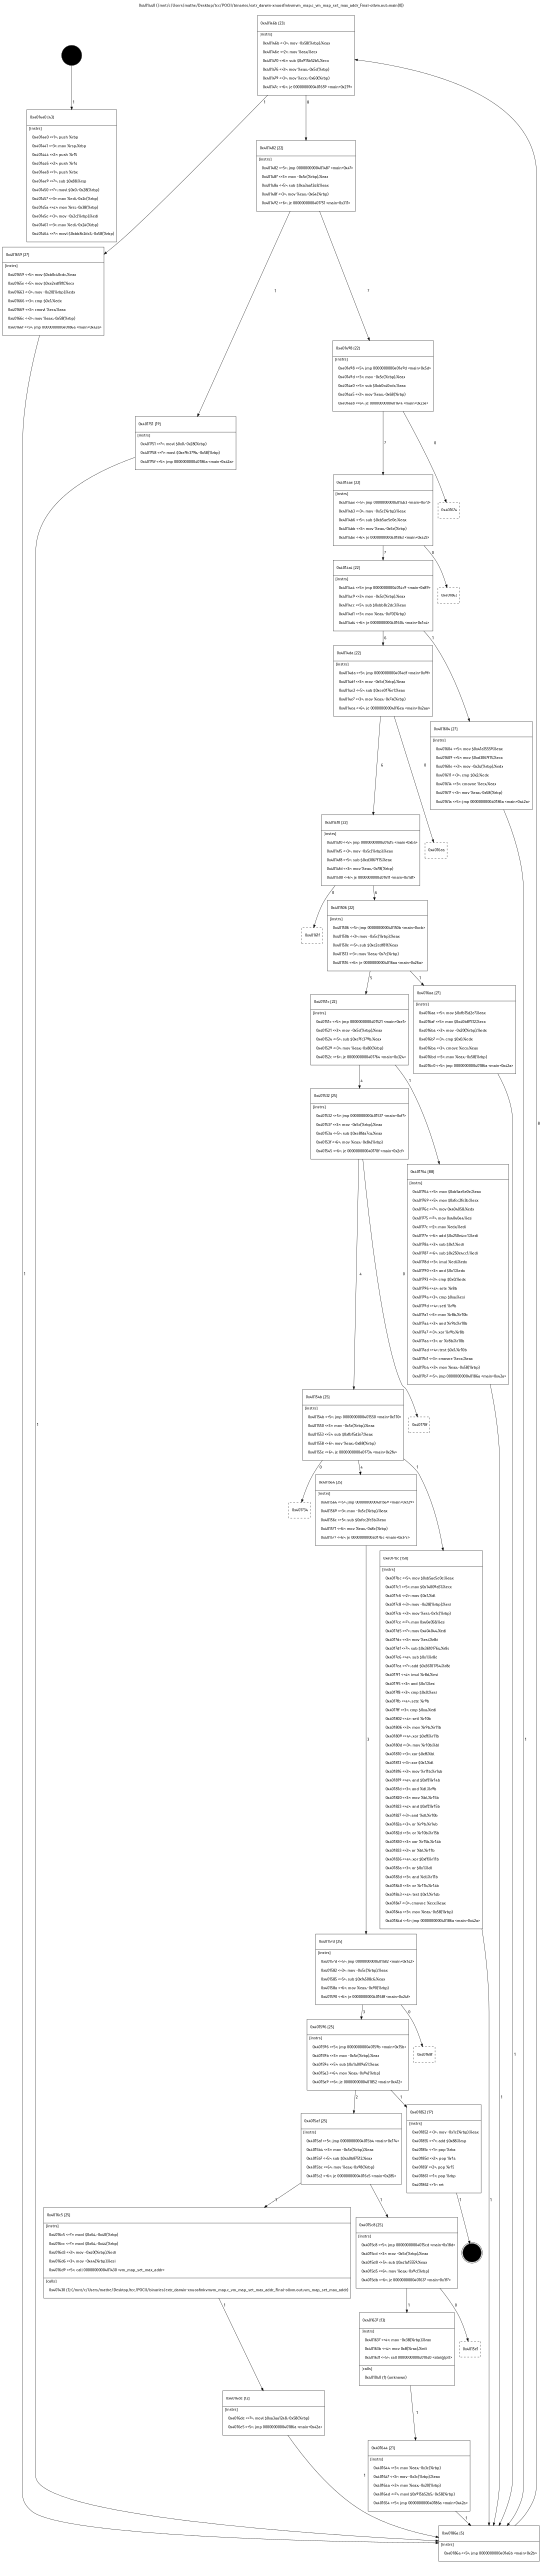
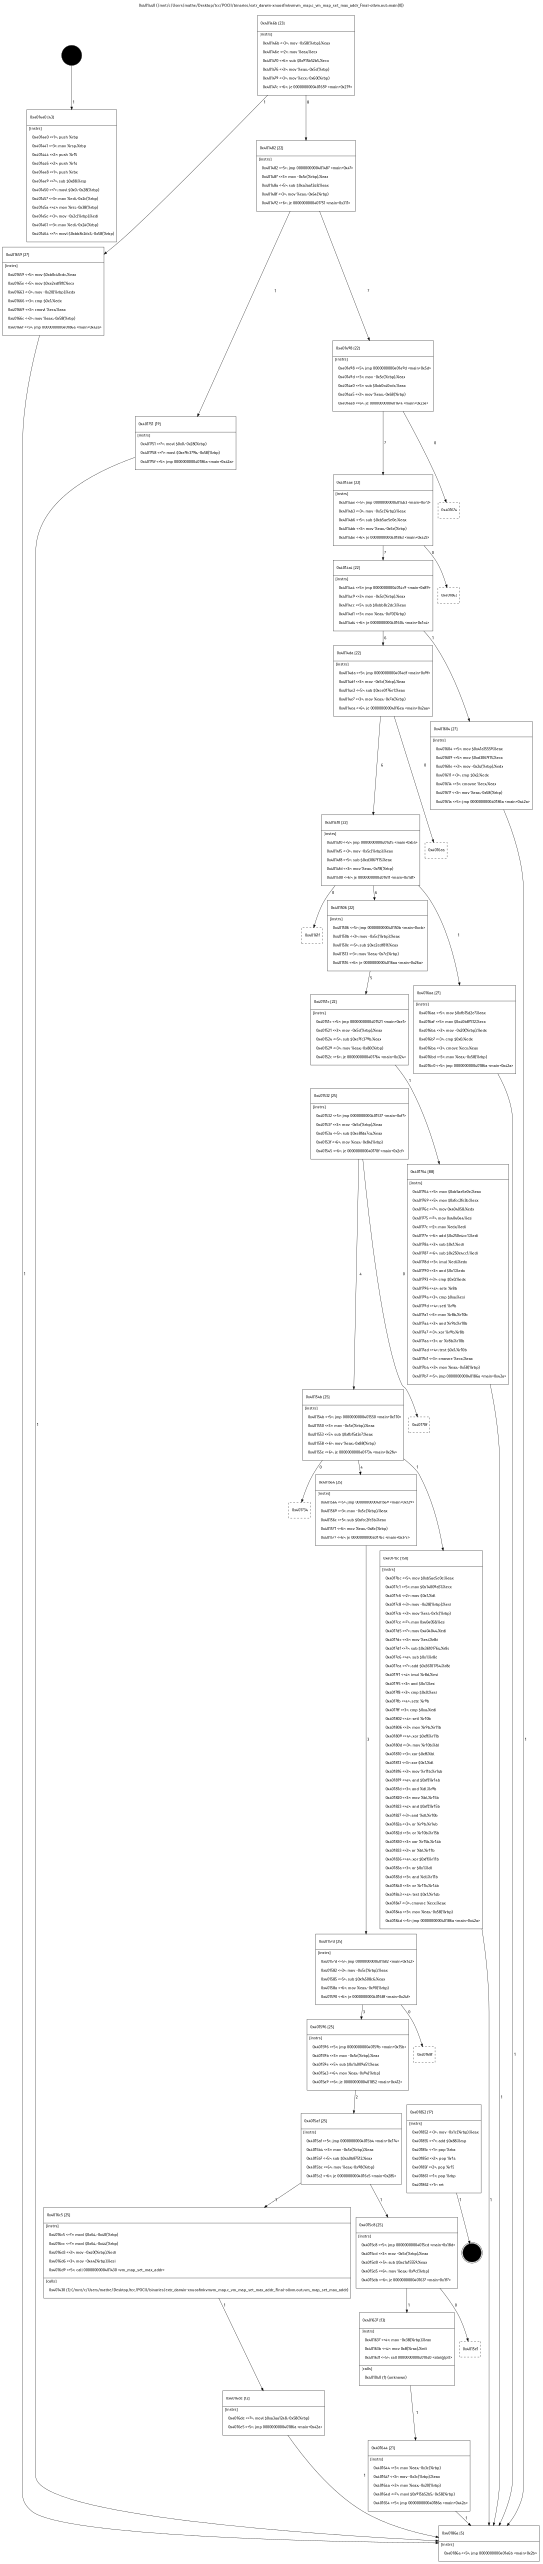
(416, 977) -> (445, 931)
(360, 1075) -> none
(537, 1238) -> none
(398, 2098) -> none
